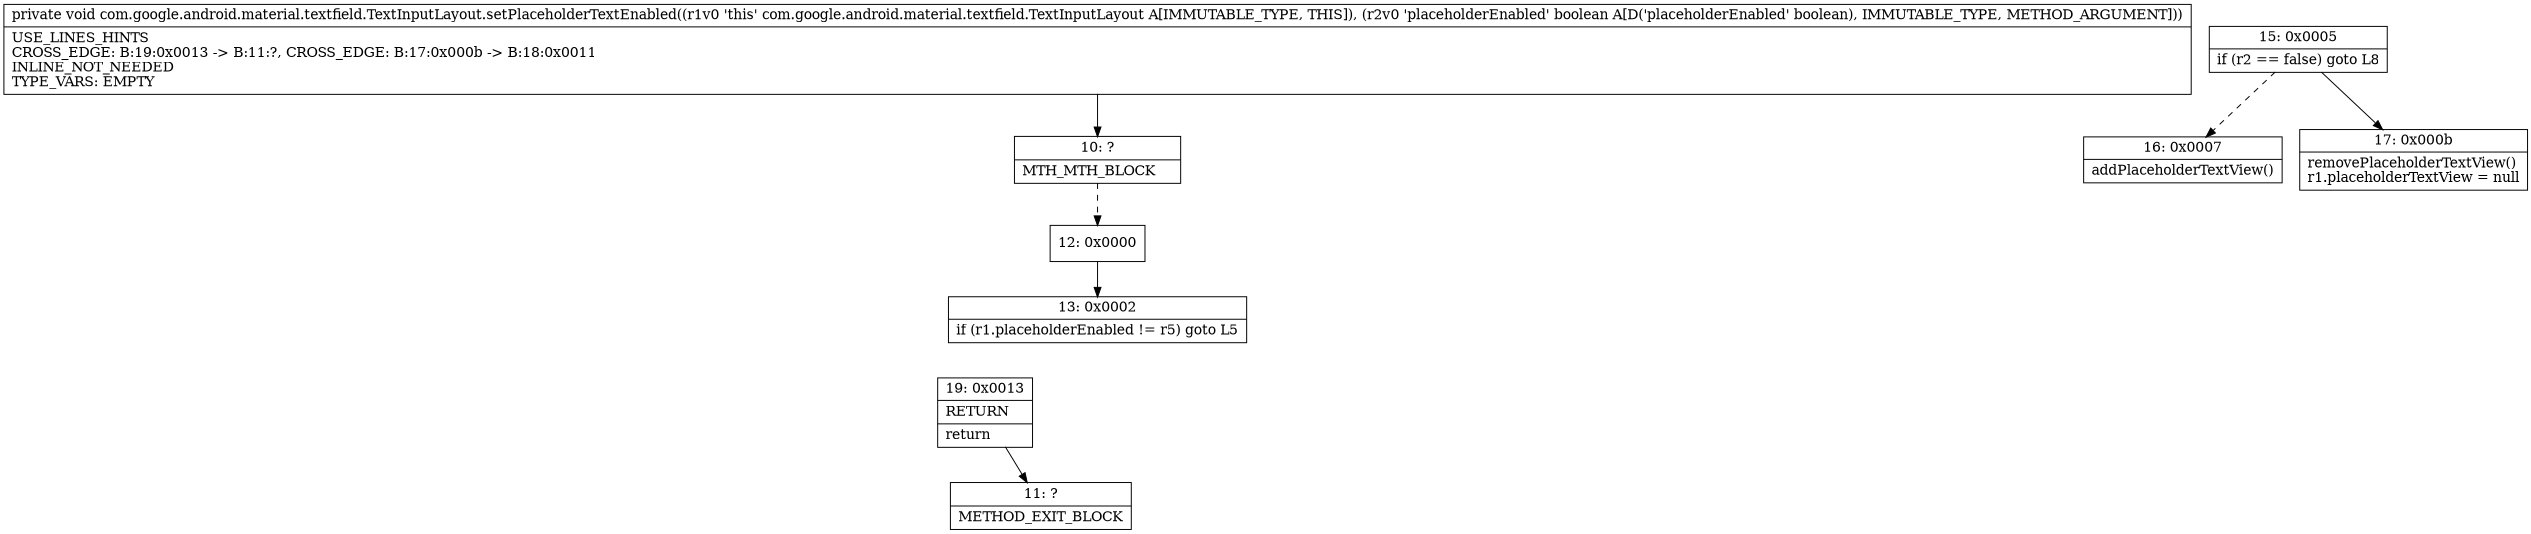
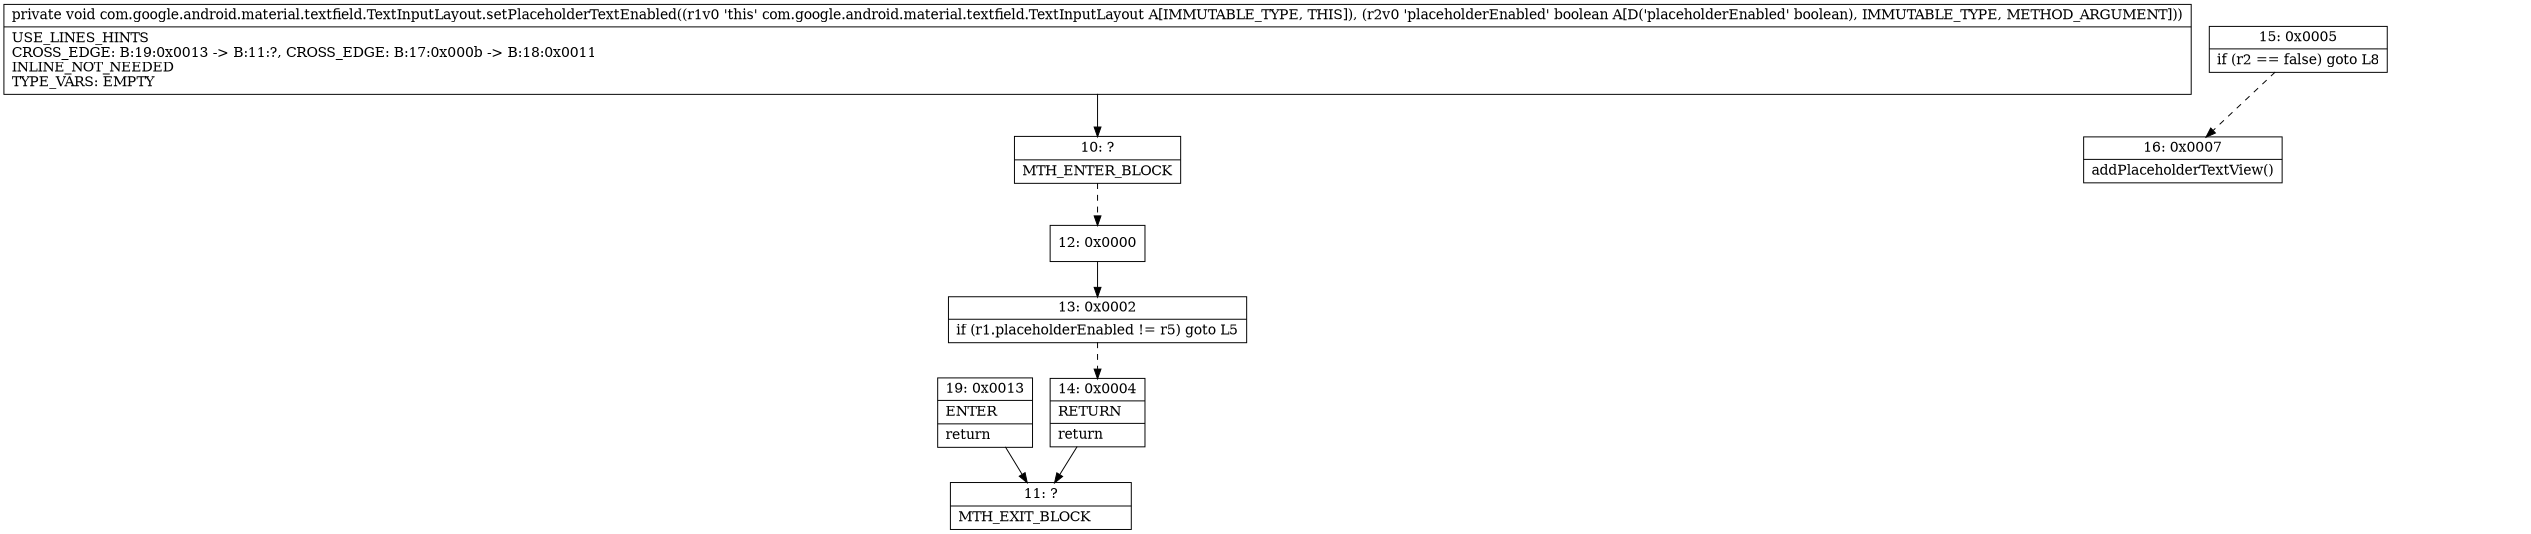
(2414, 160) -> none
(1089, 171) -> (1098, 171)
(977, 412) -> (971, 412)
none -> (1098, 413)
(1041, 517) -> (1025, 517)
